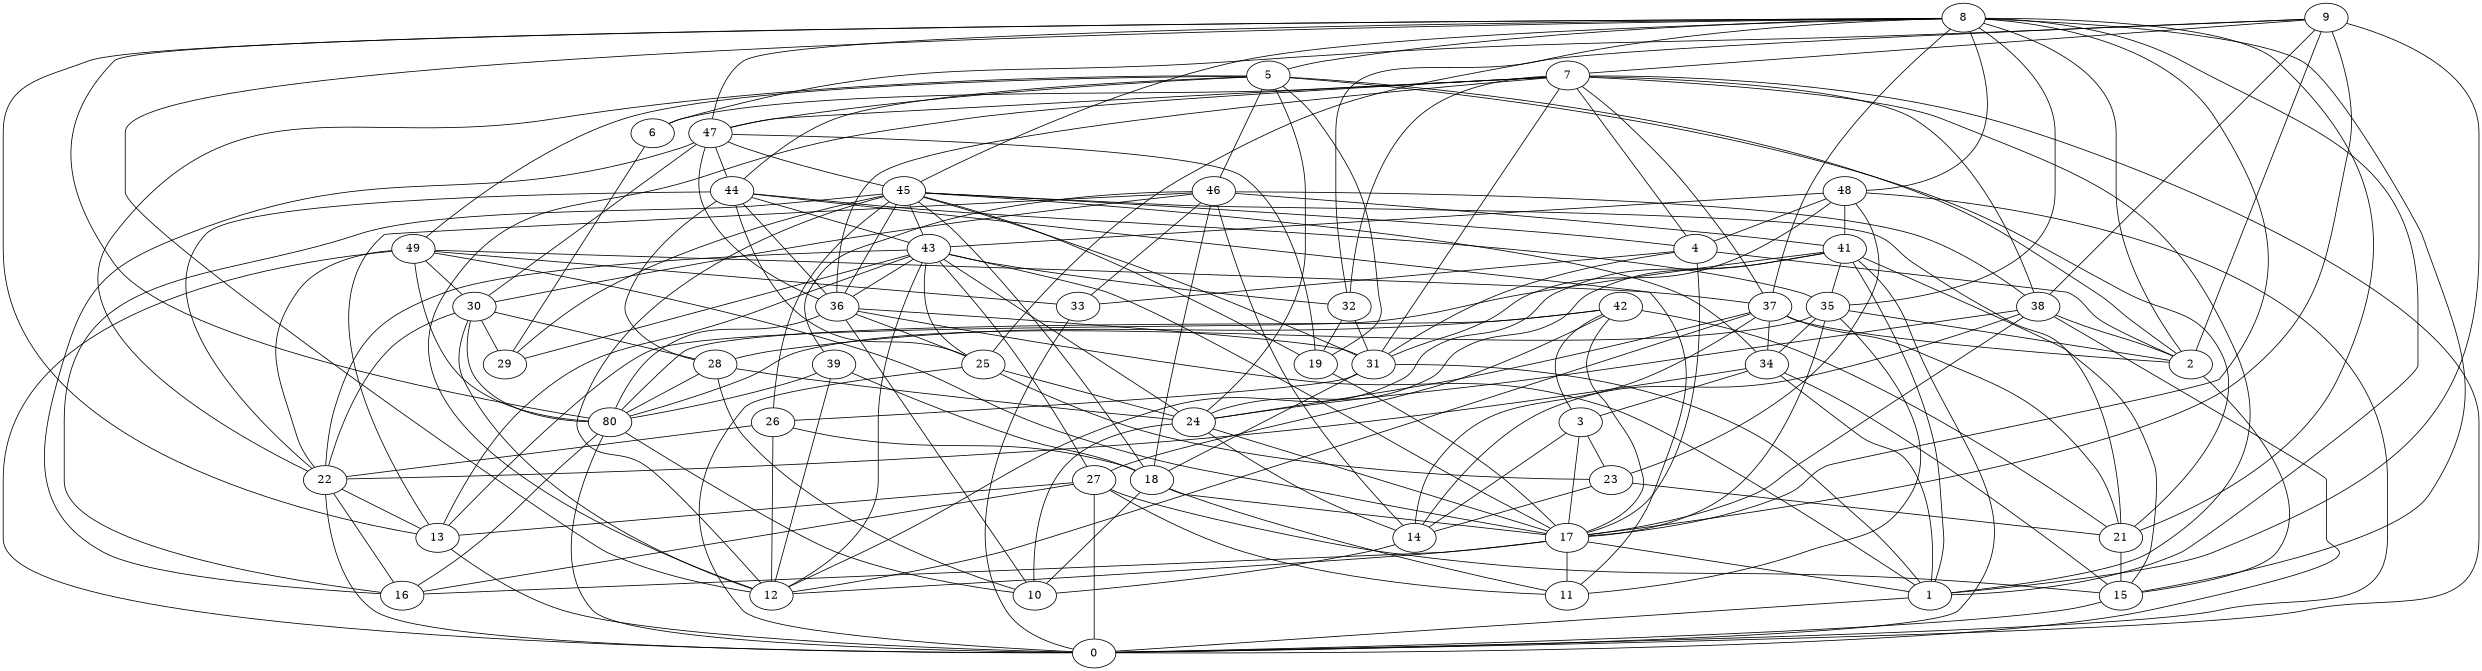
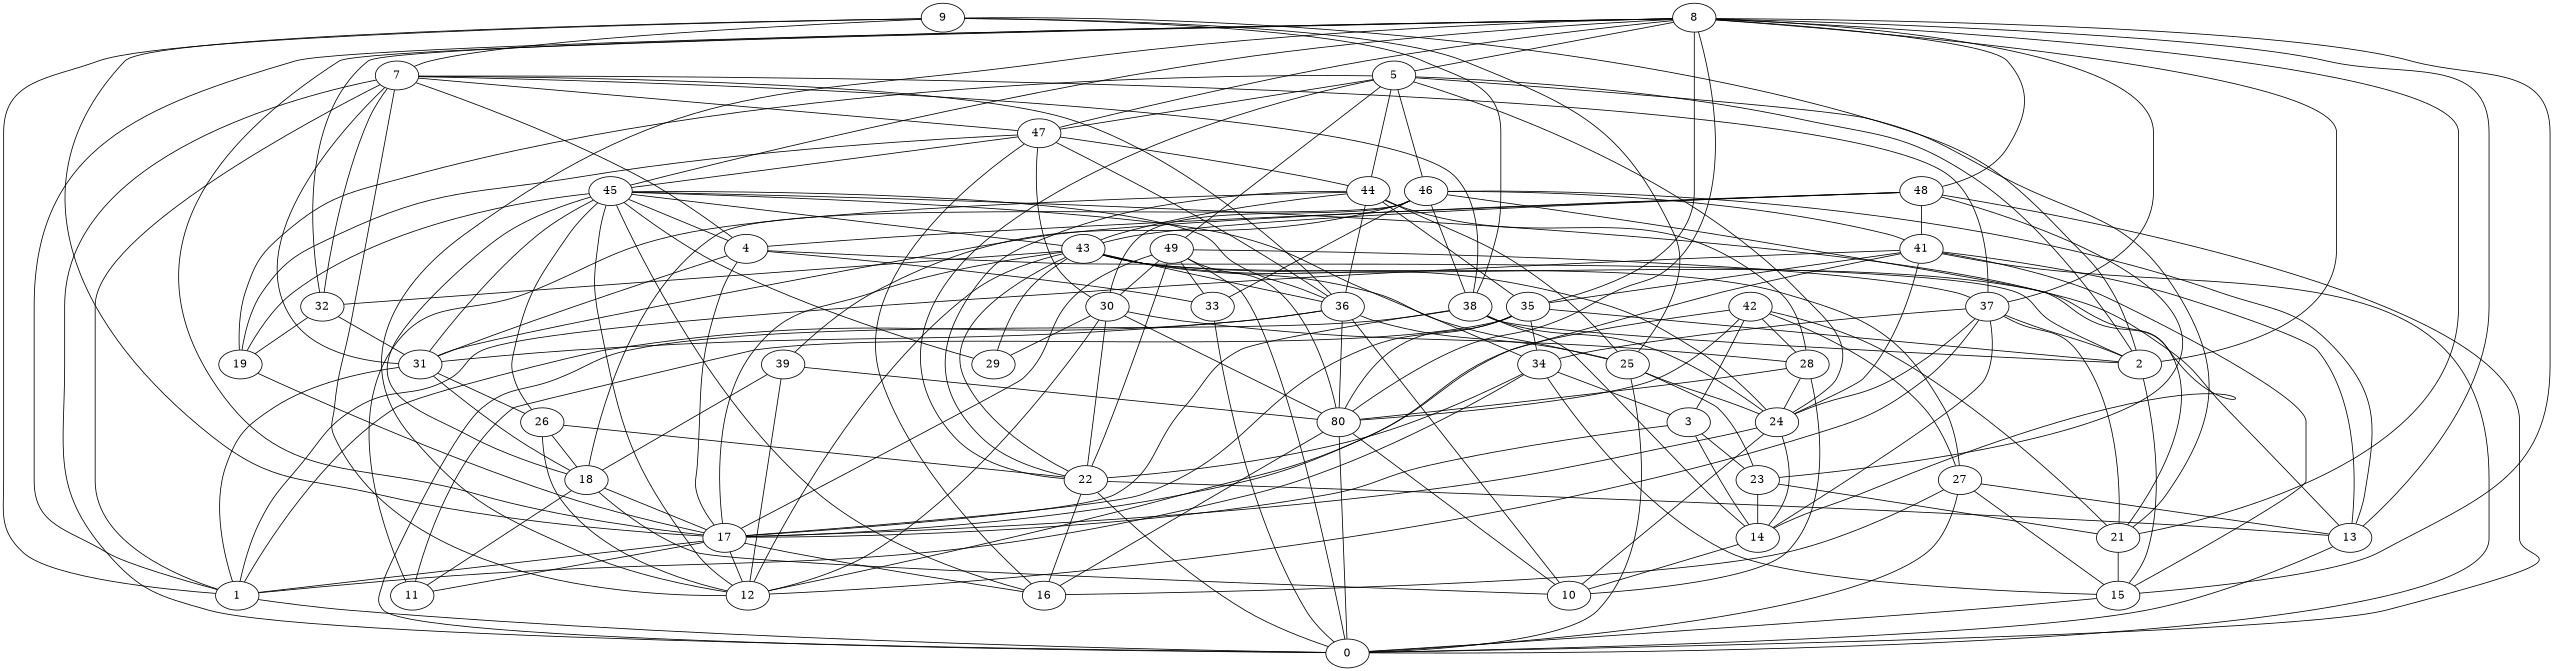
(653, 133) -> none
(1320, 570) -> none
